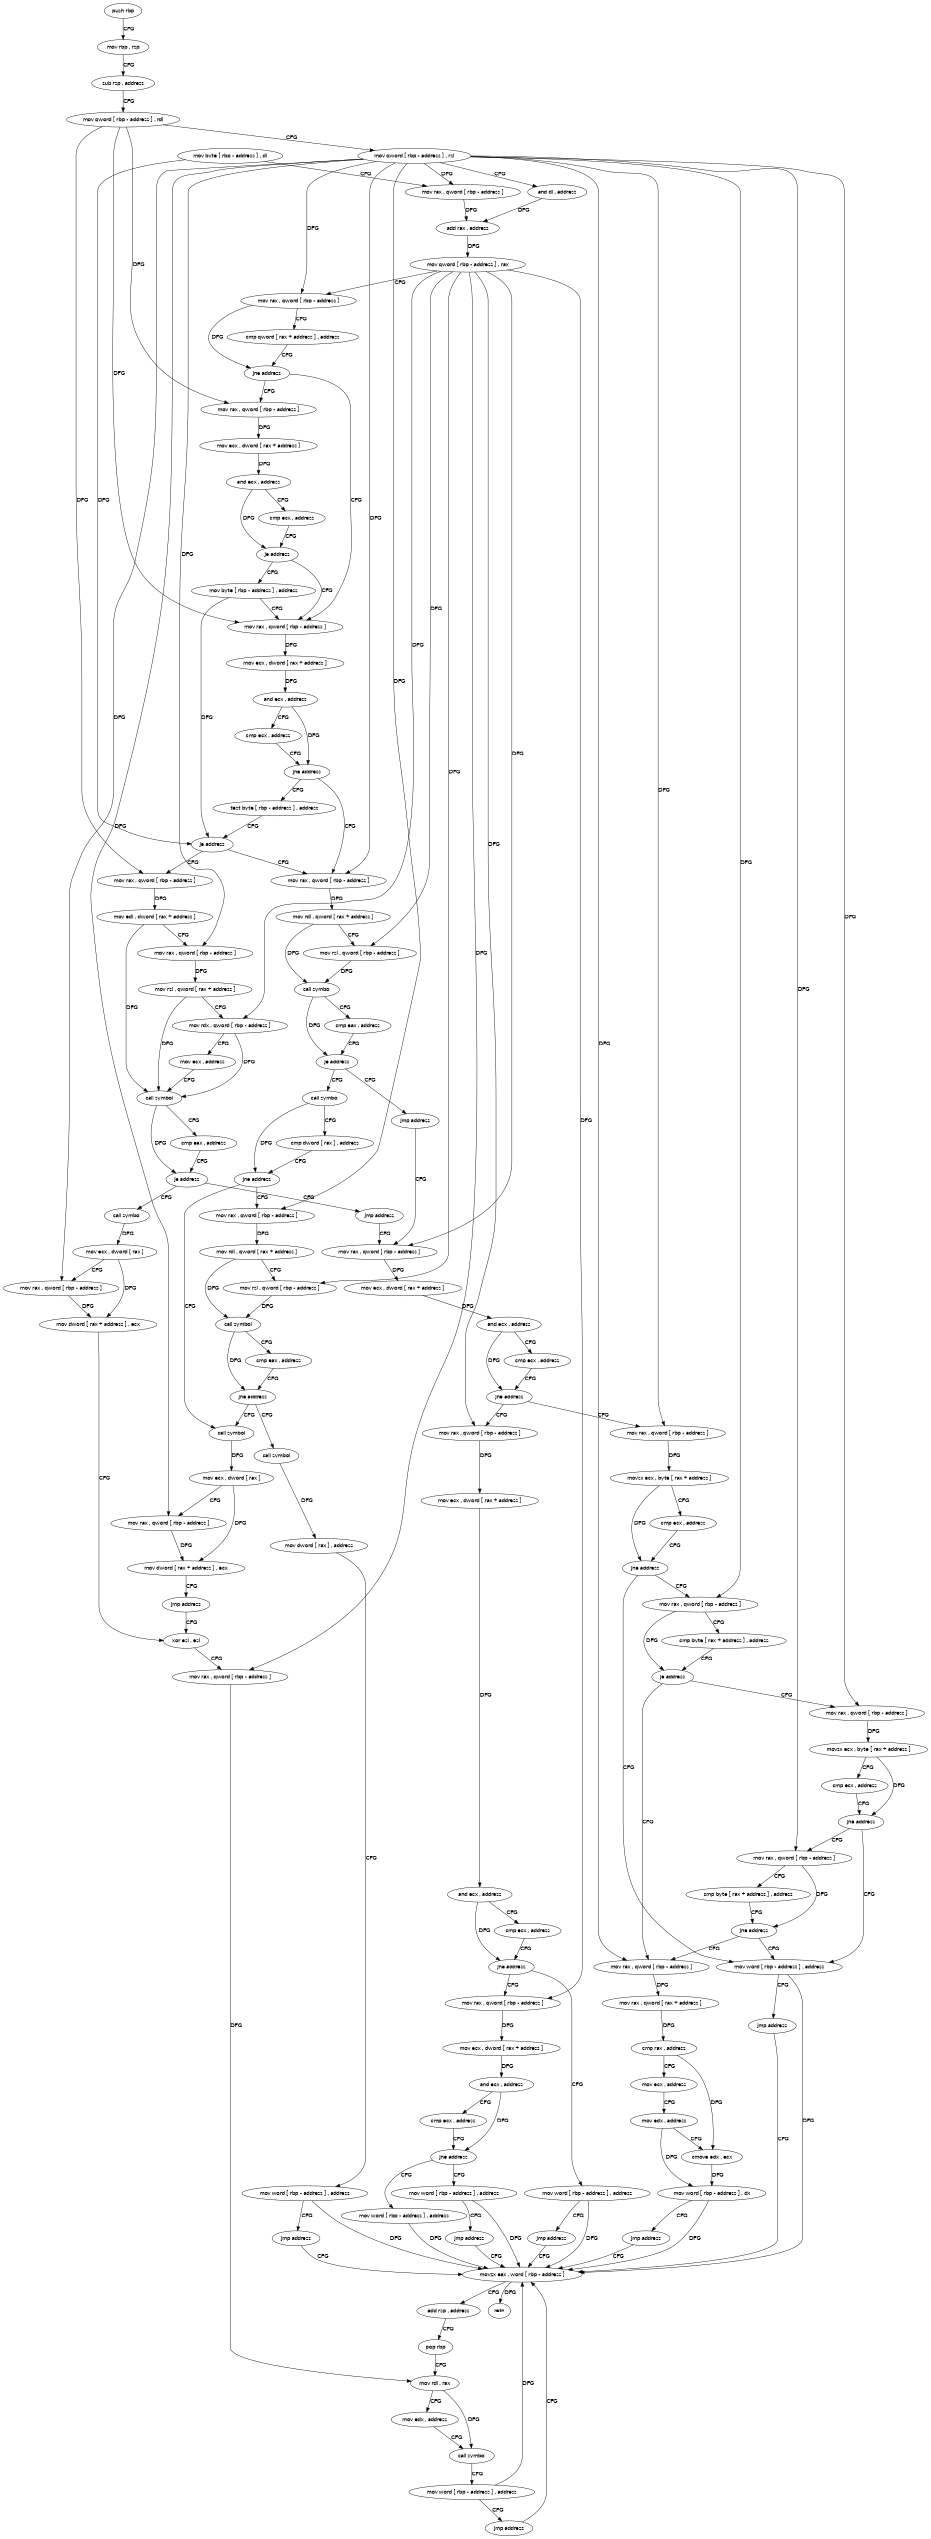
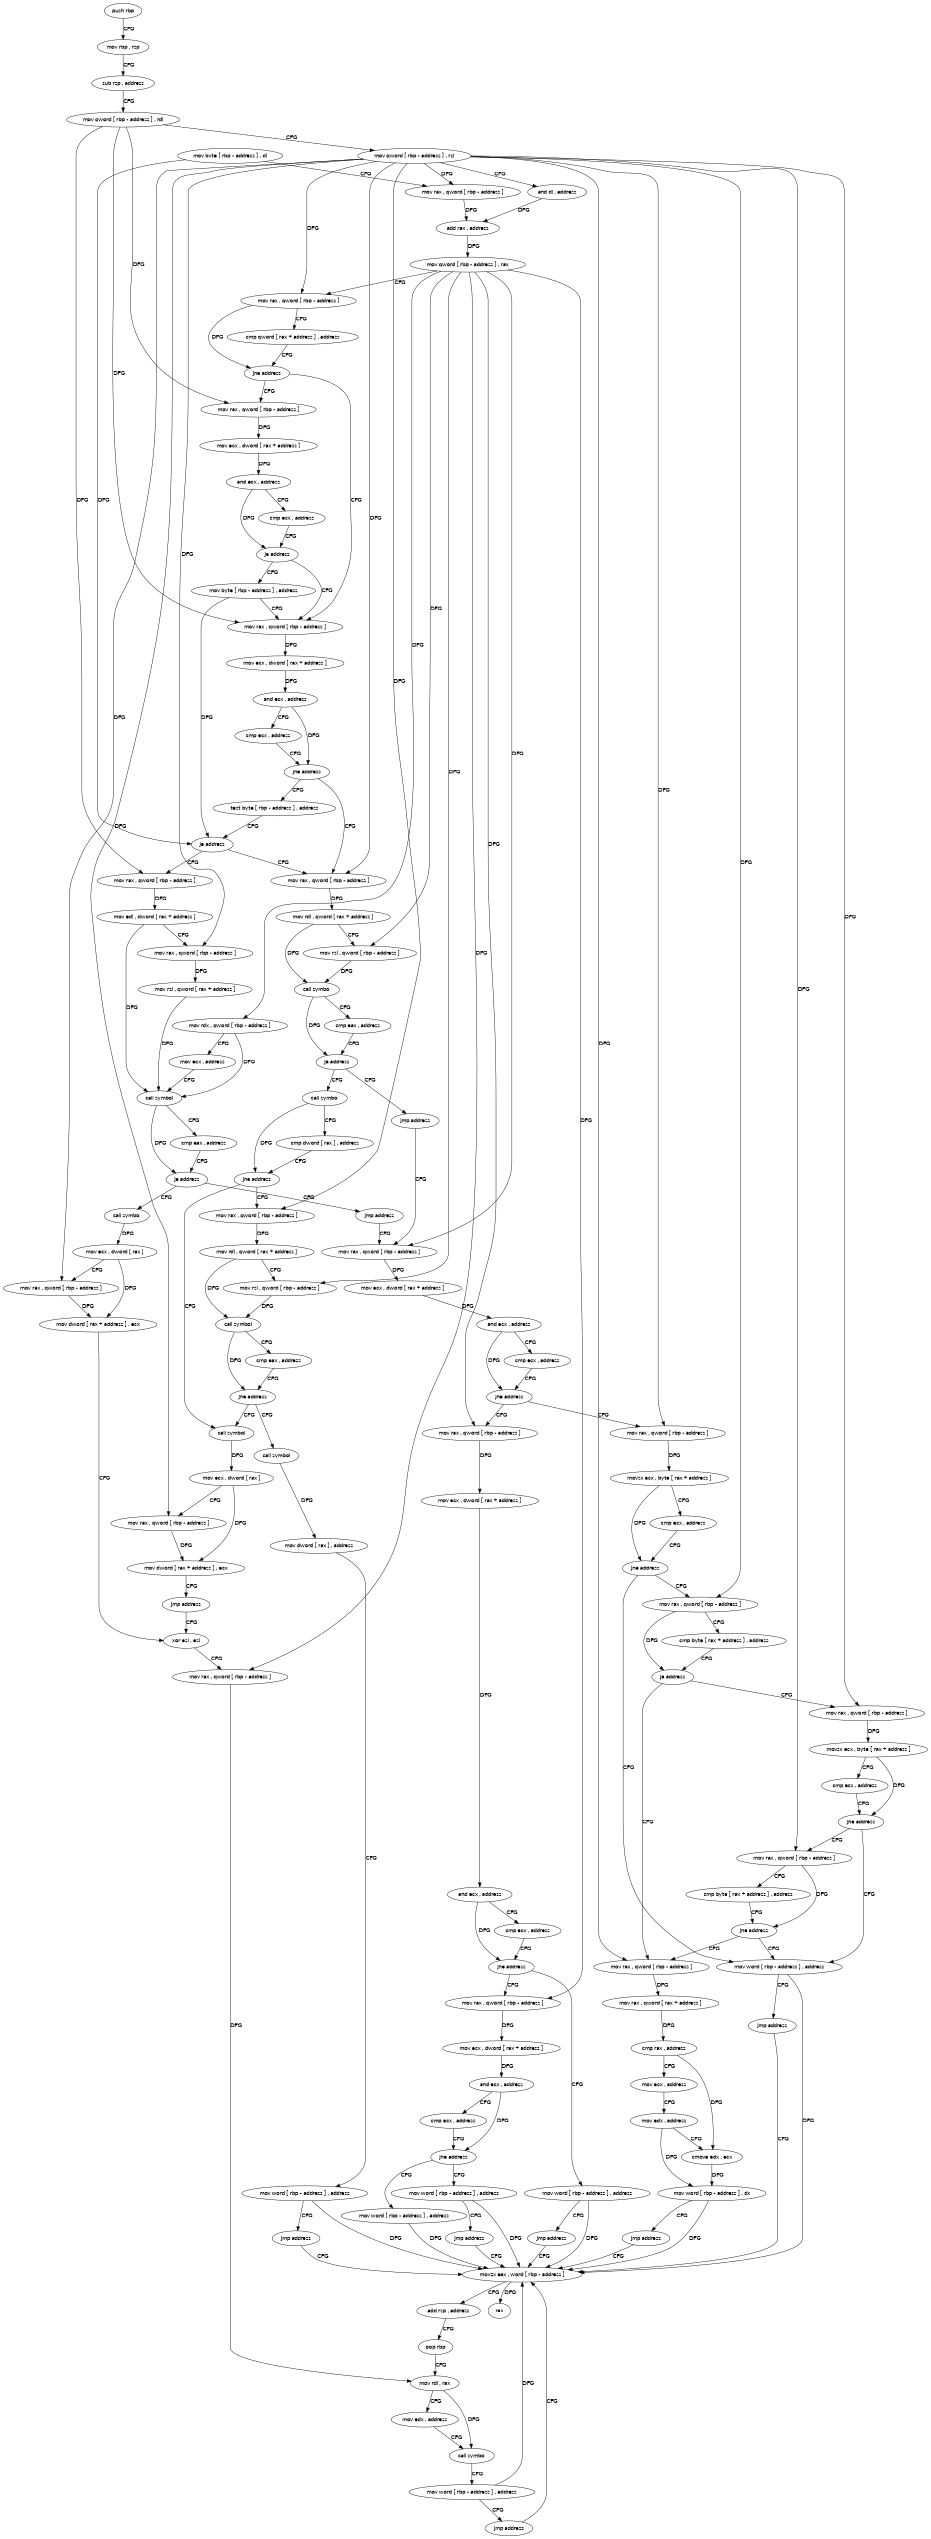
(211, 1006) -> none
(499, 2311) -> (499, 2311)
